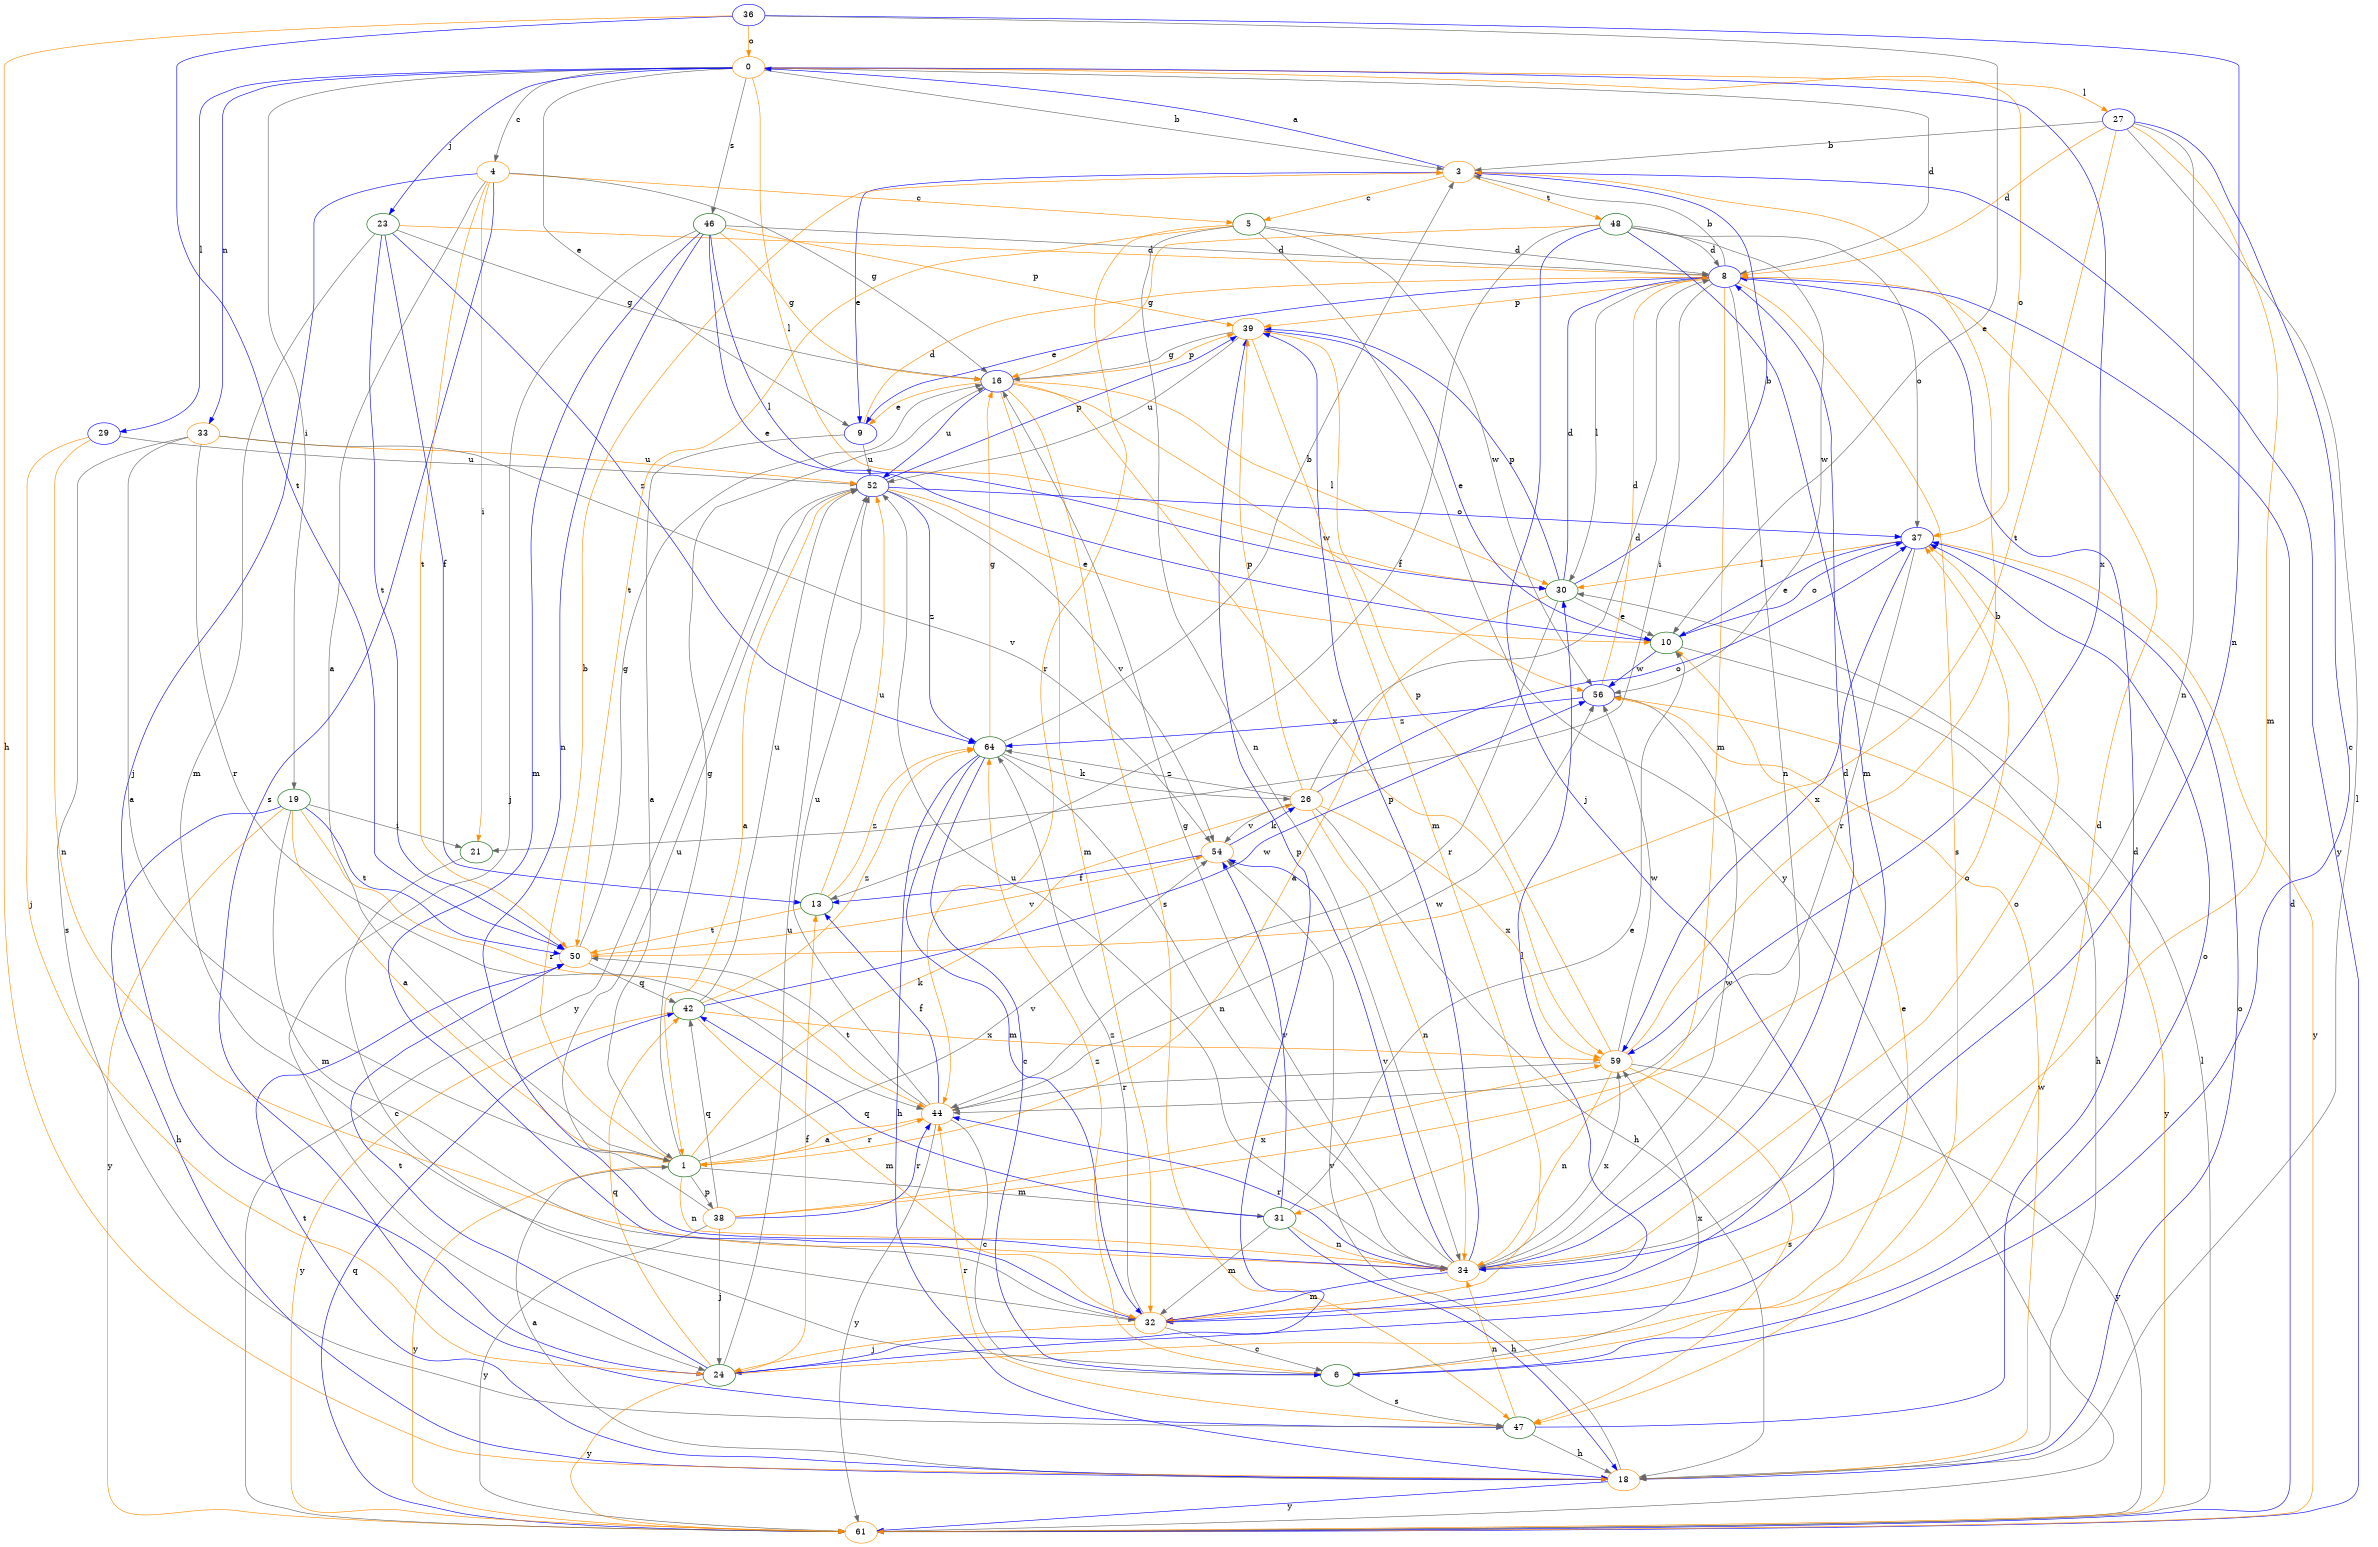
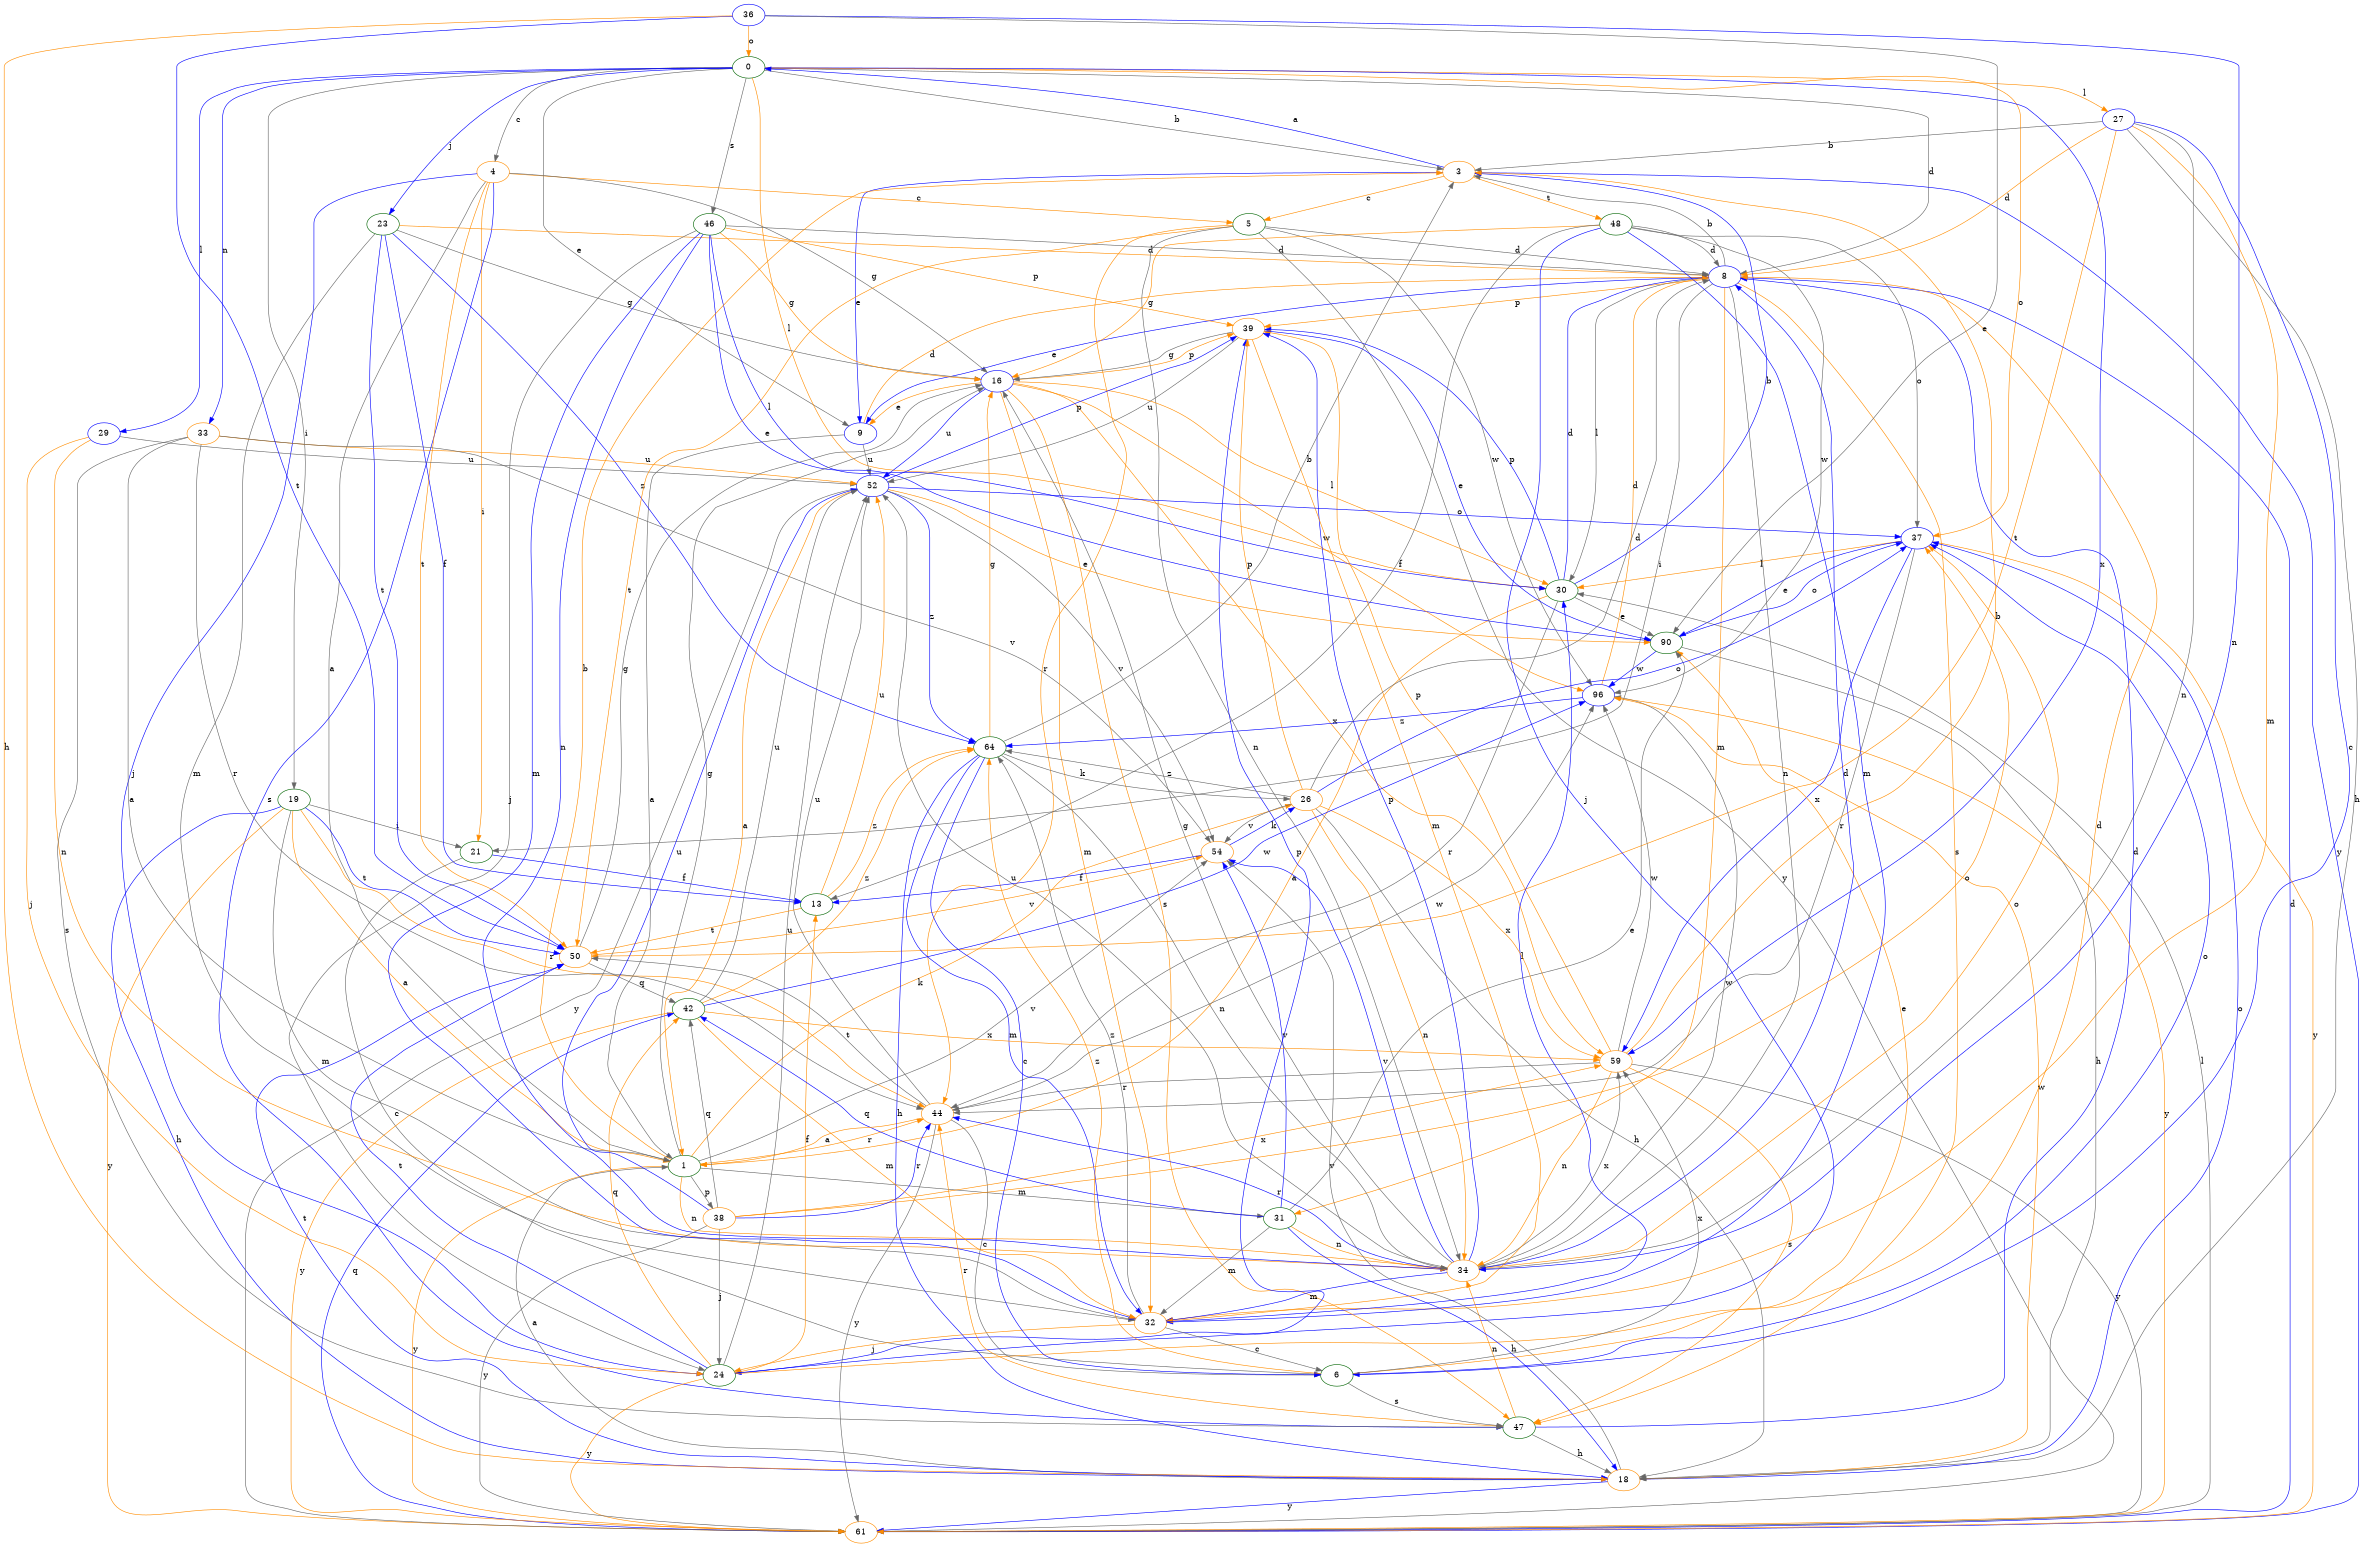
(749, 67) -> (749, 67)
(1666, 643) -> (1666, 643)
(1598, 695) -> (1598, 695)
(2357, 800) -> (2357, 800)
(662, 877) -> (654, 897)
(903, 1002) -> (636, 876)
